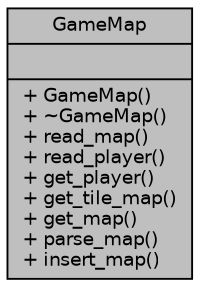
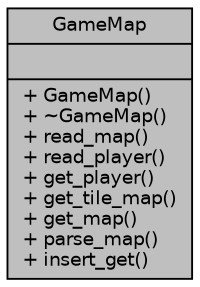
(91, 260) -> (86, 260)
